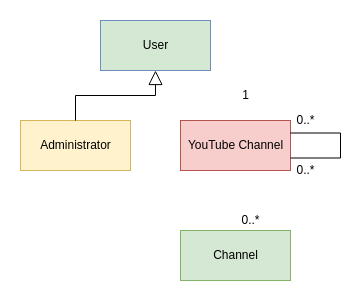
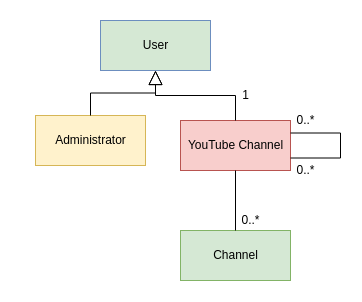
none -> (209, 96)
(76, 146) -> (91, 141)
none -> (236, 201)
